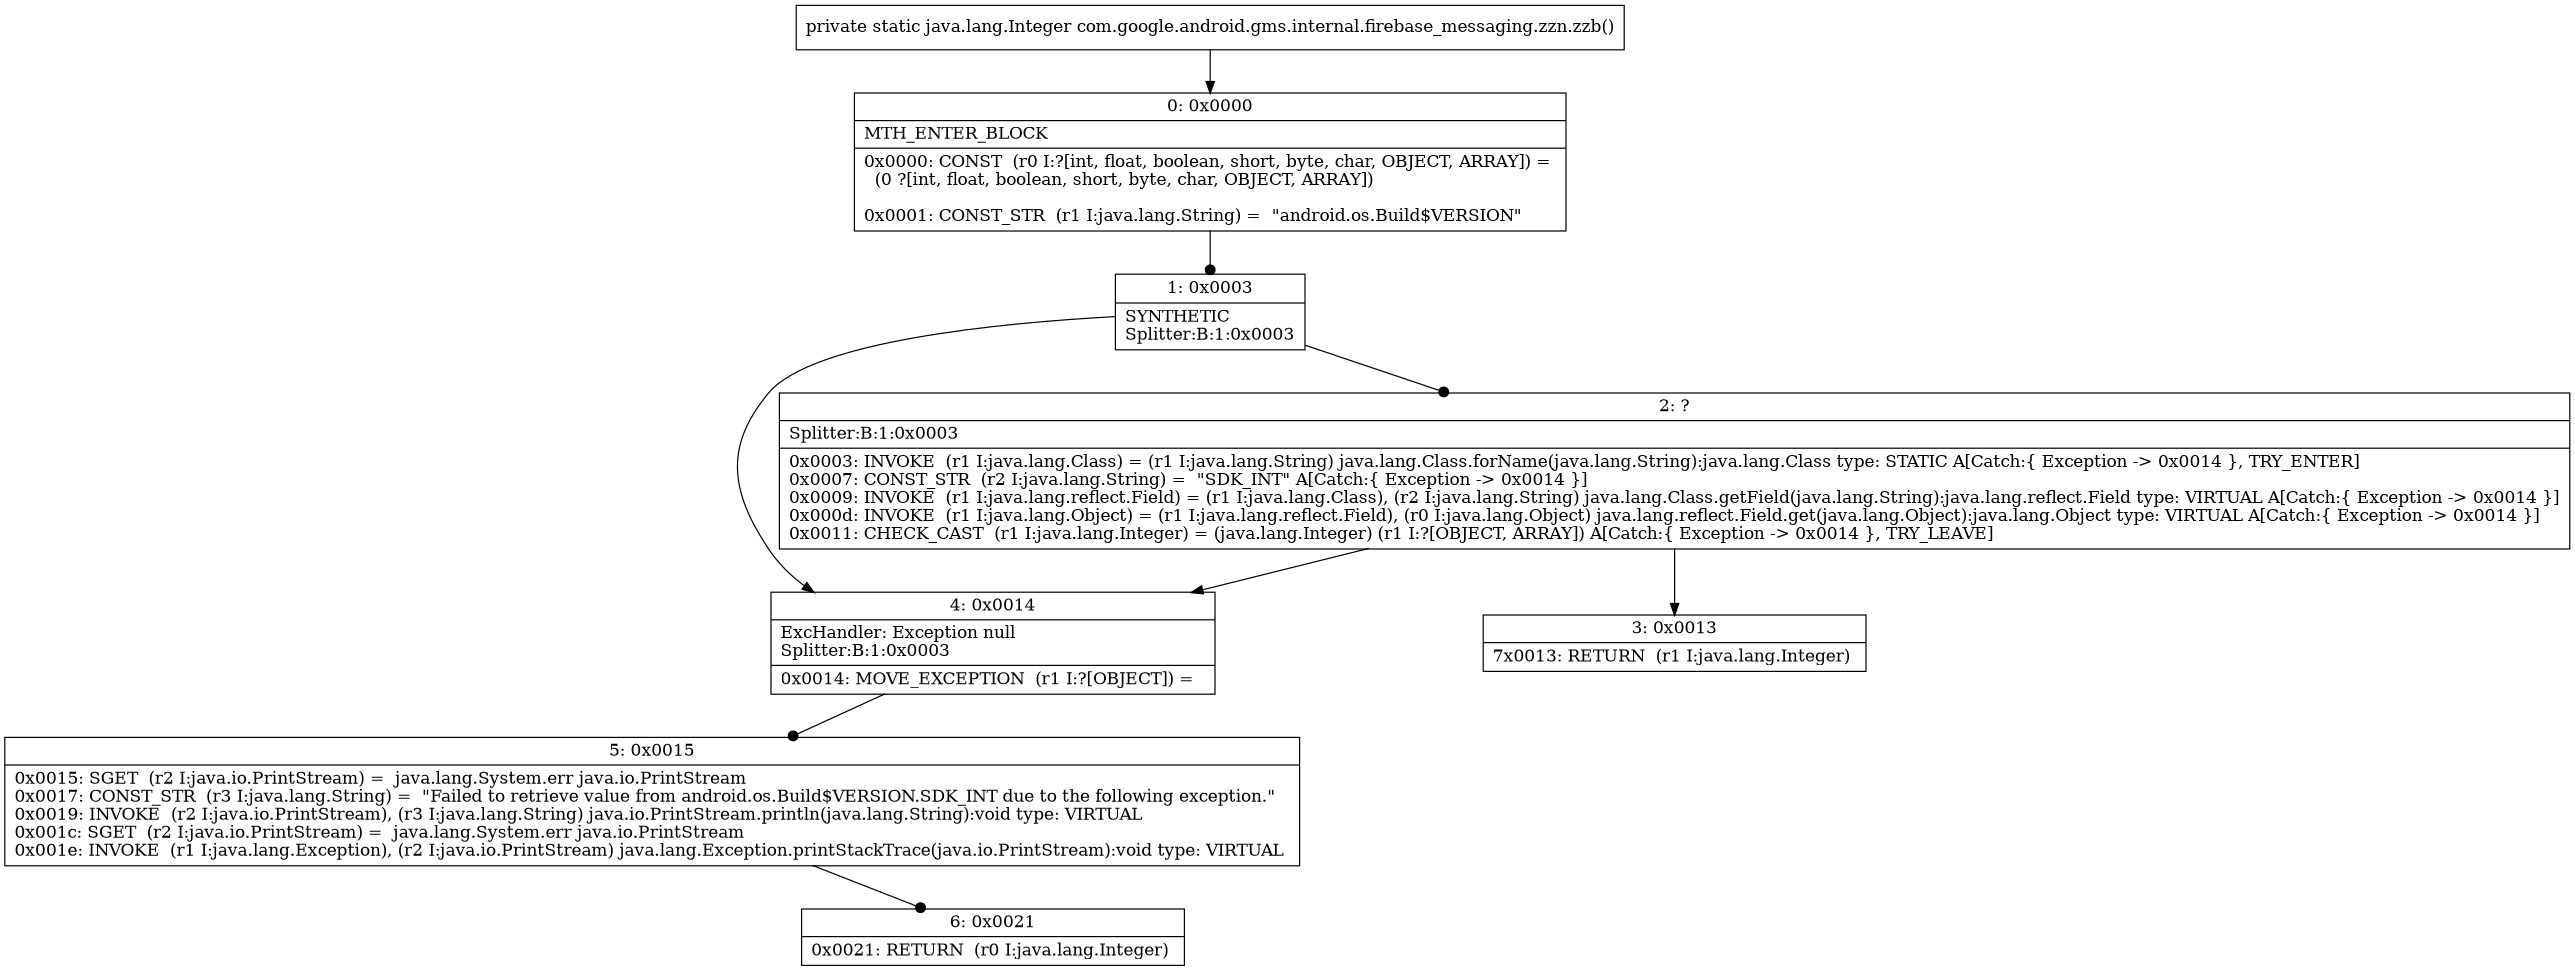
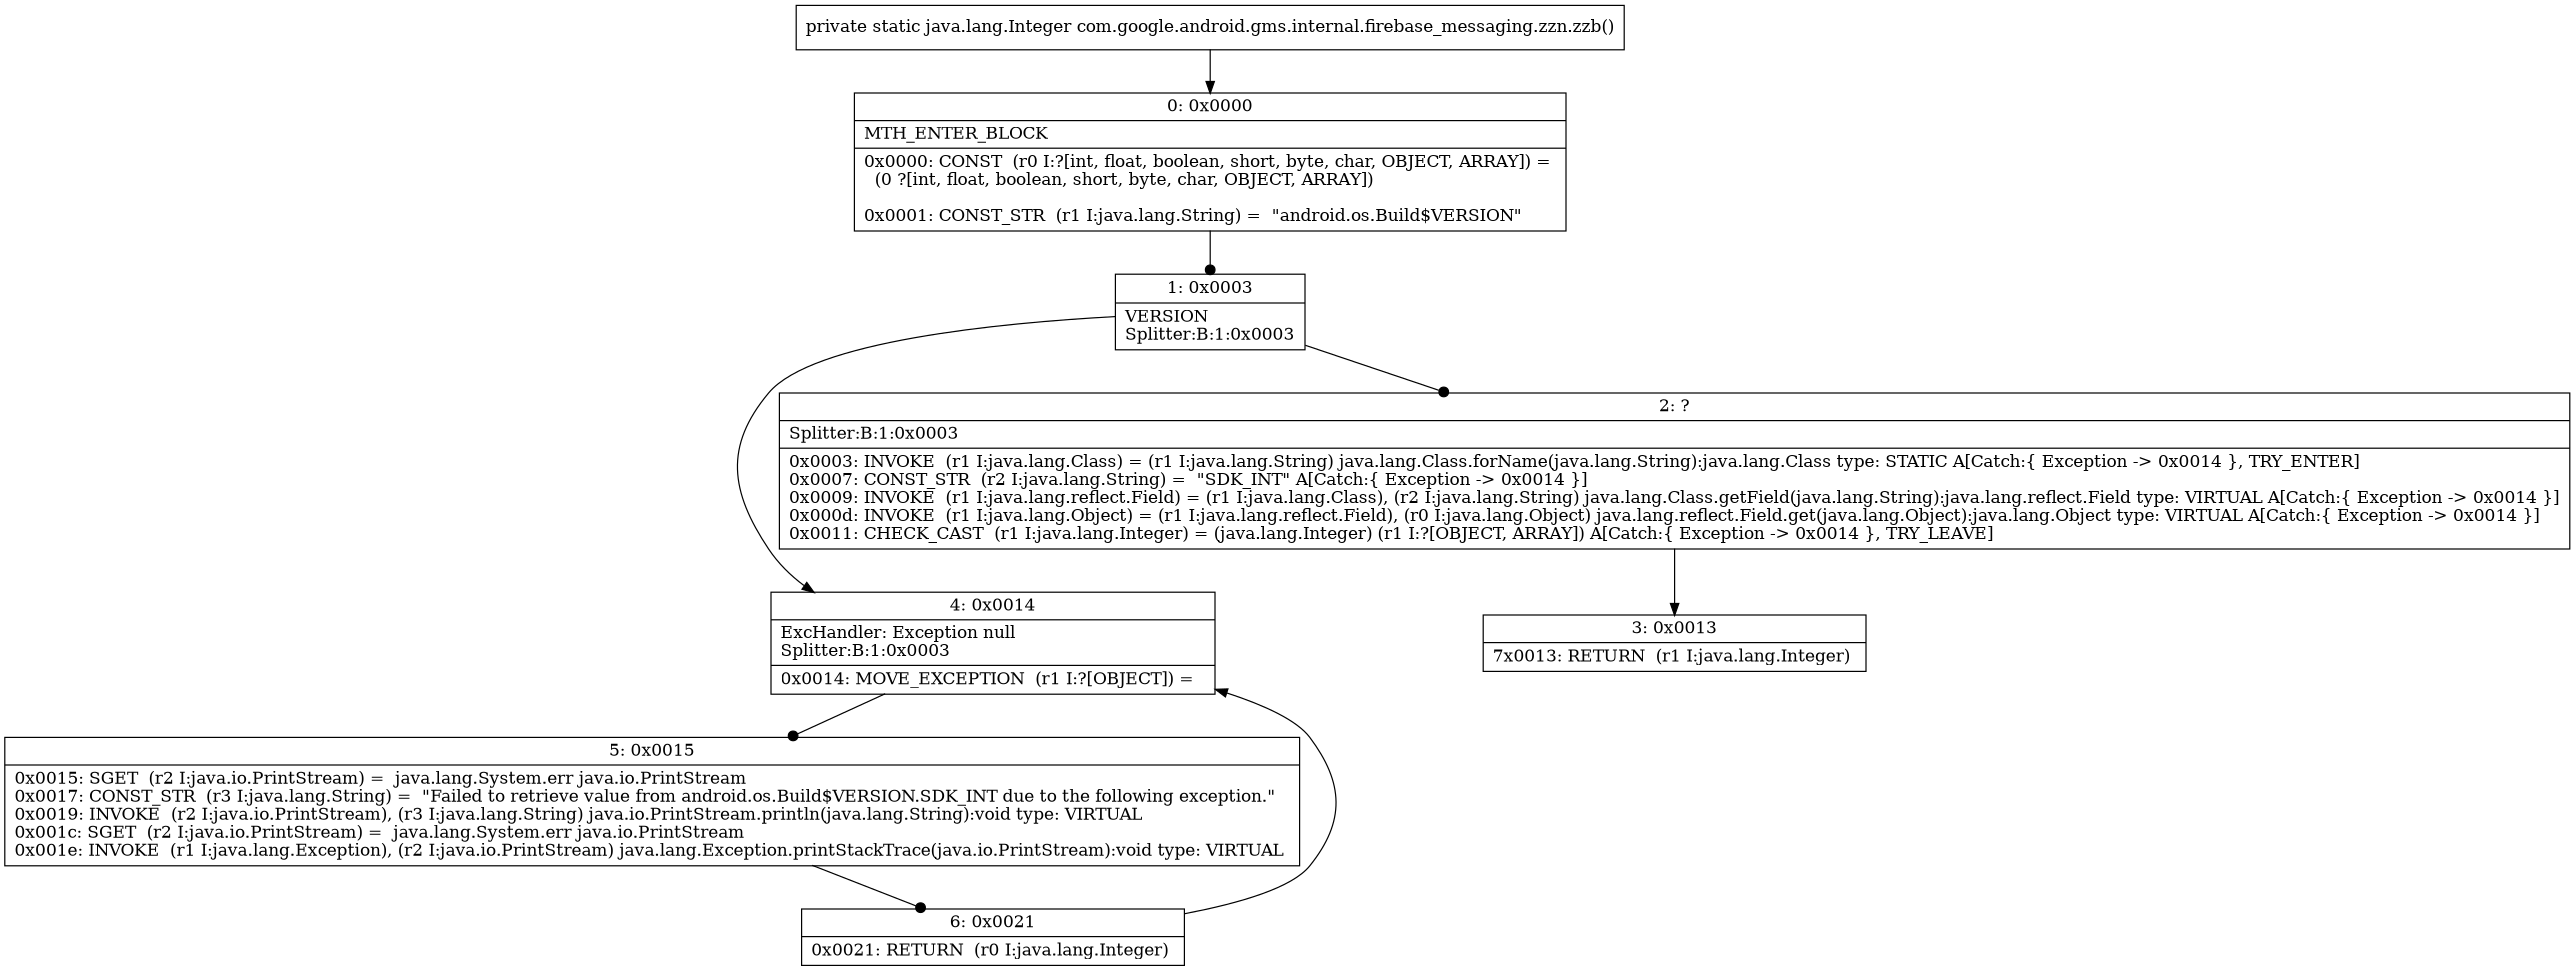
(1178, 317) -> (1167, 317)
(1286, 569) -> (1333, 822)
